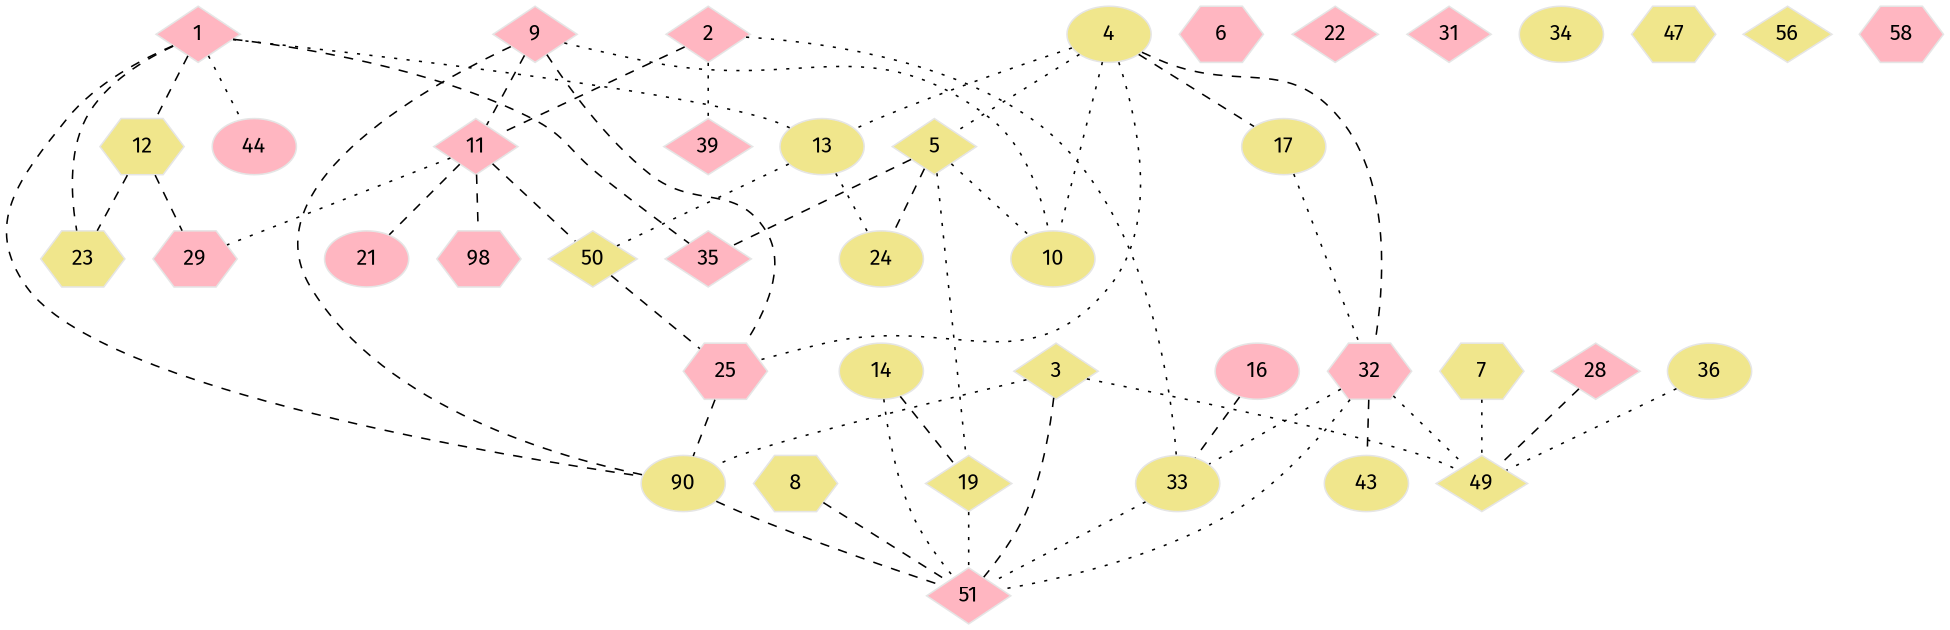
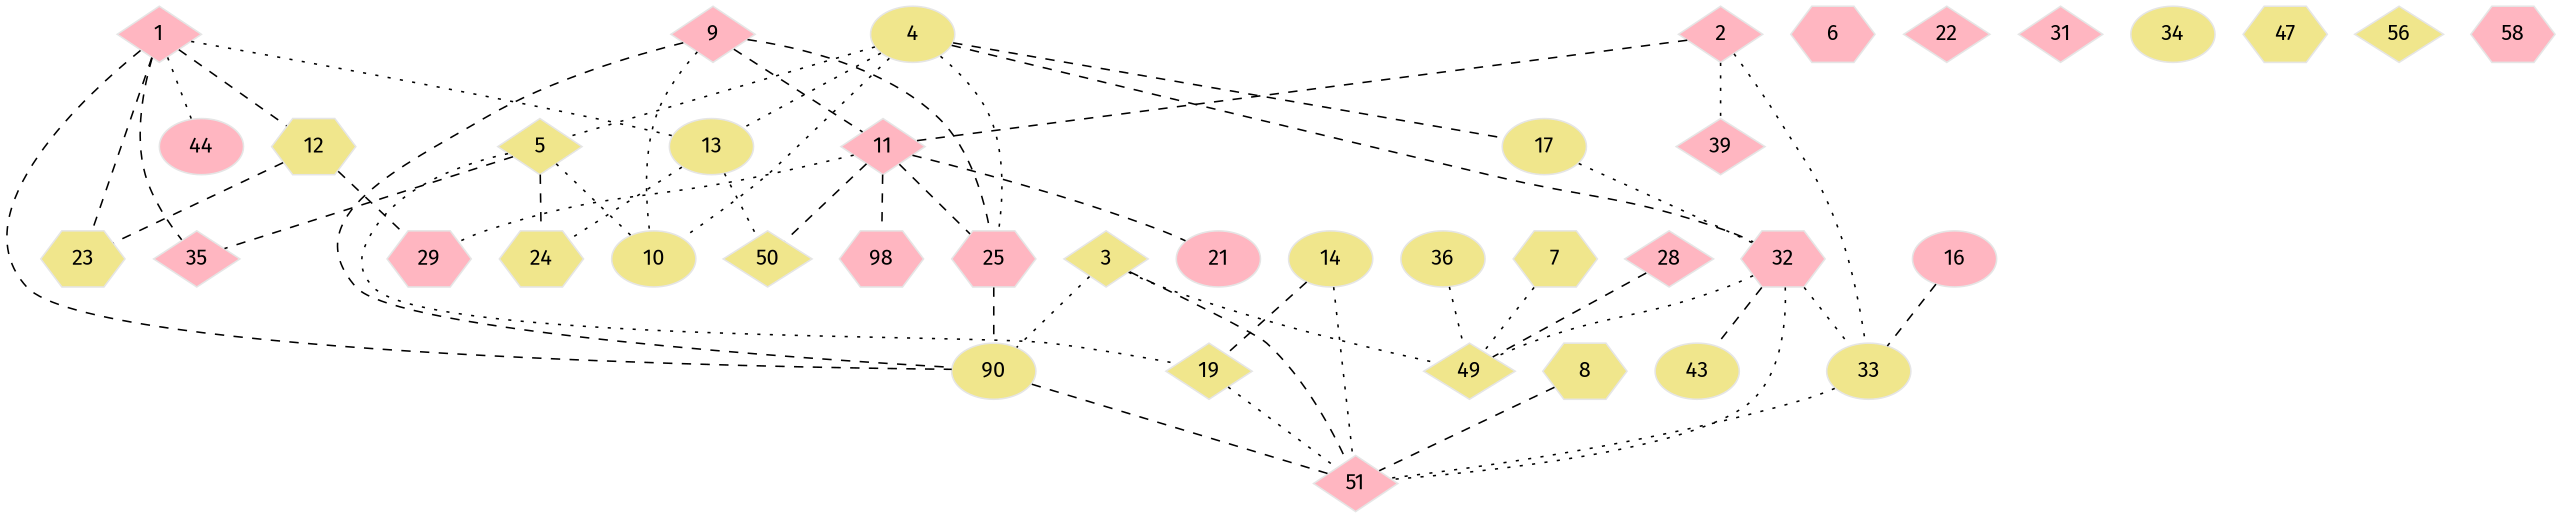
(881, 259) -> (541, 259)
(656, 312) -> (935, 199)
